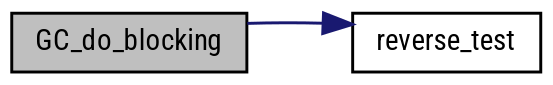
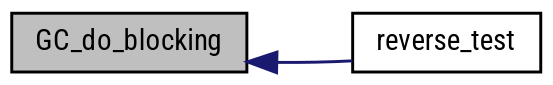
(285, 23) -> (315, 62)
